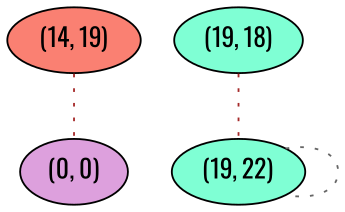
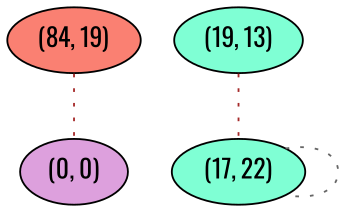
(74, 40) -> (74, 40)
(239, 40) -> (239, 40)
(239, 172) -> (239, 172)
